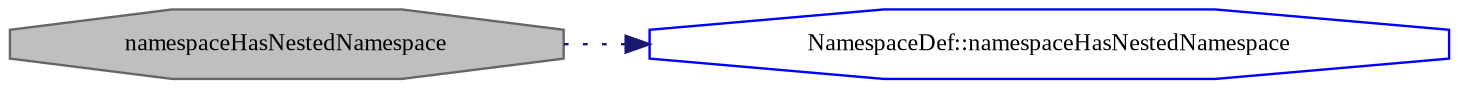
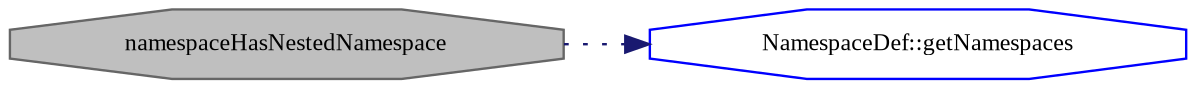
(1049, 44) -> (918, 44)
